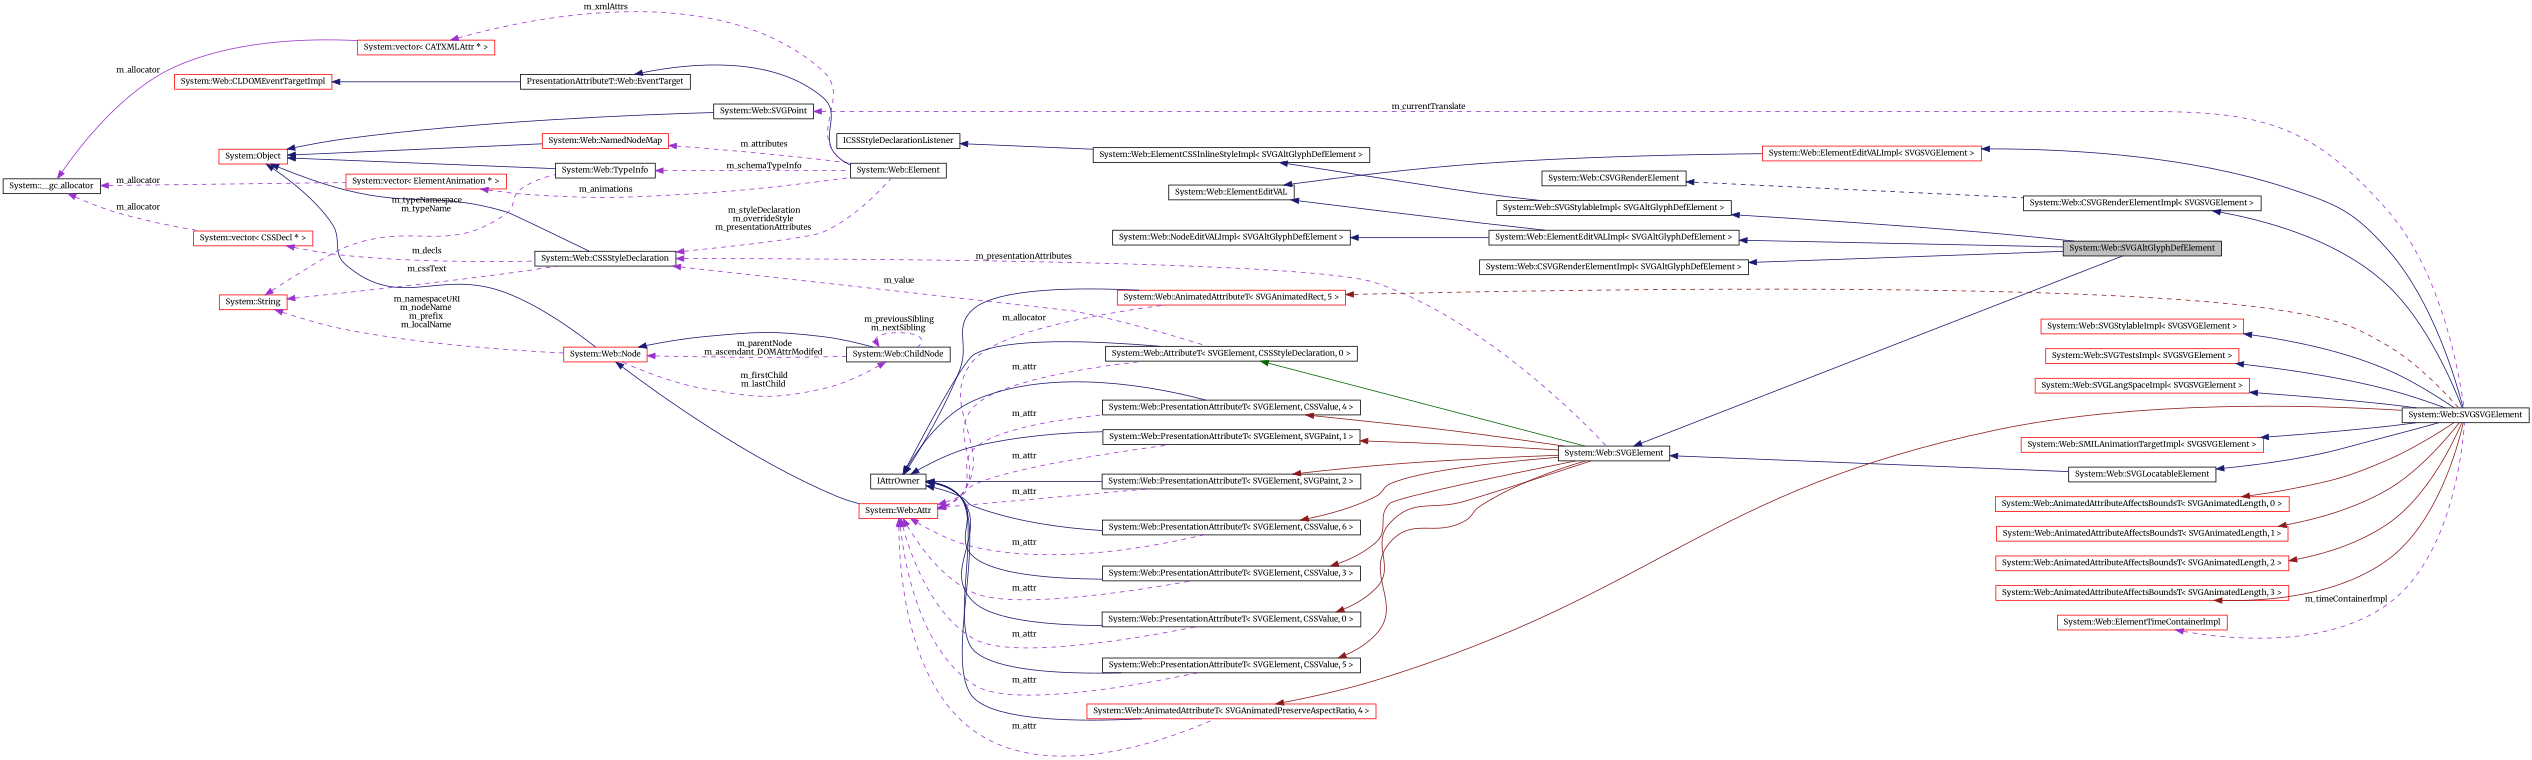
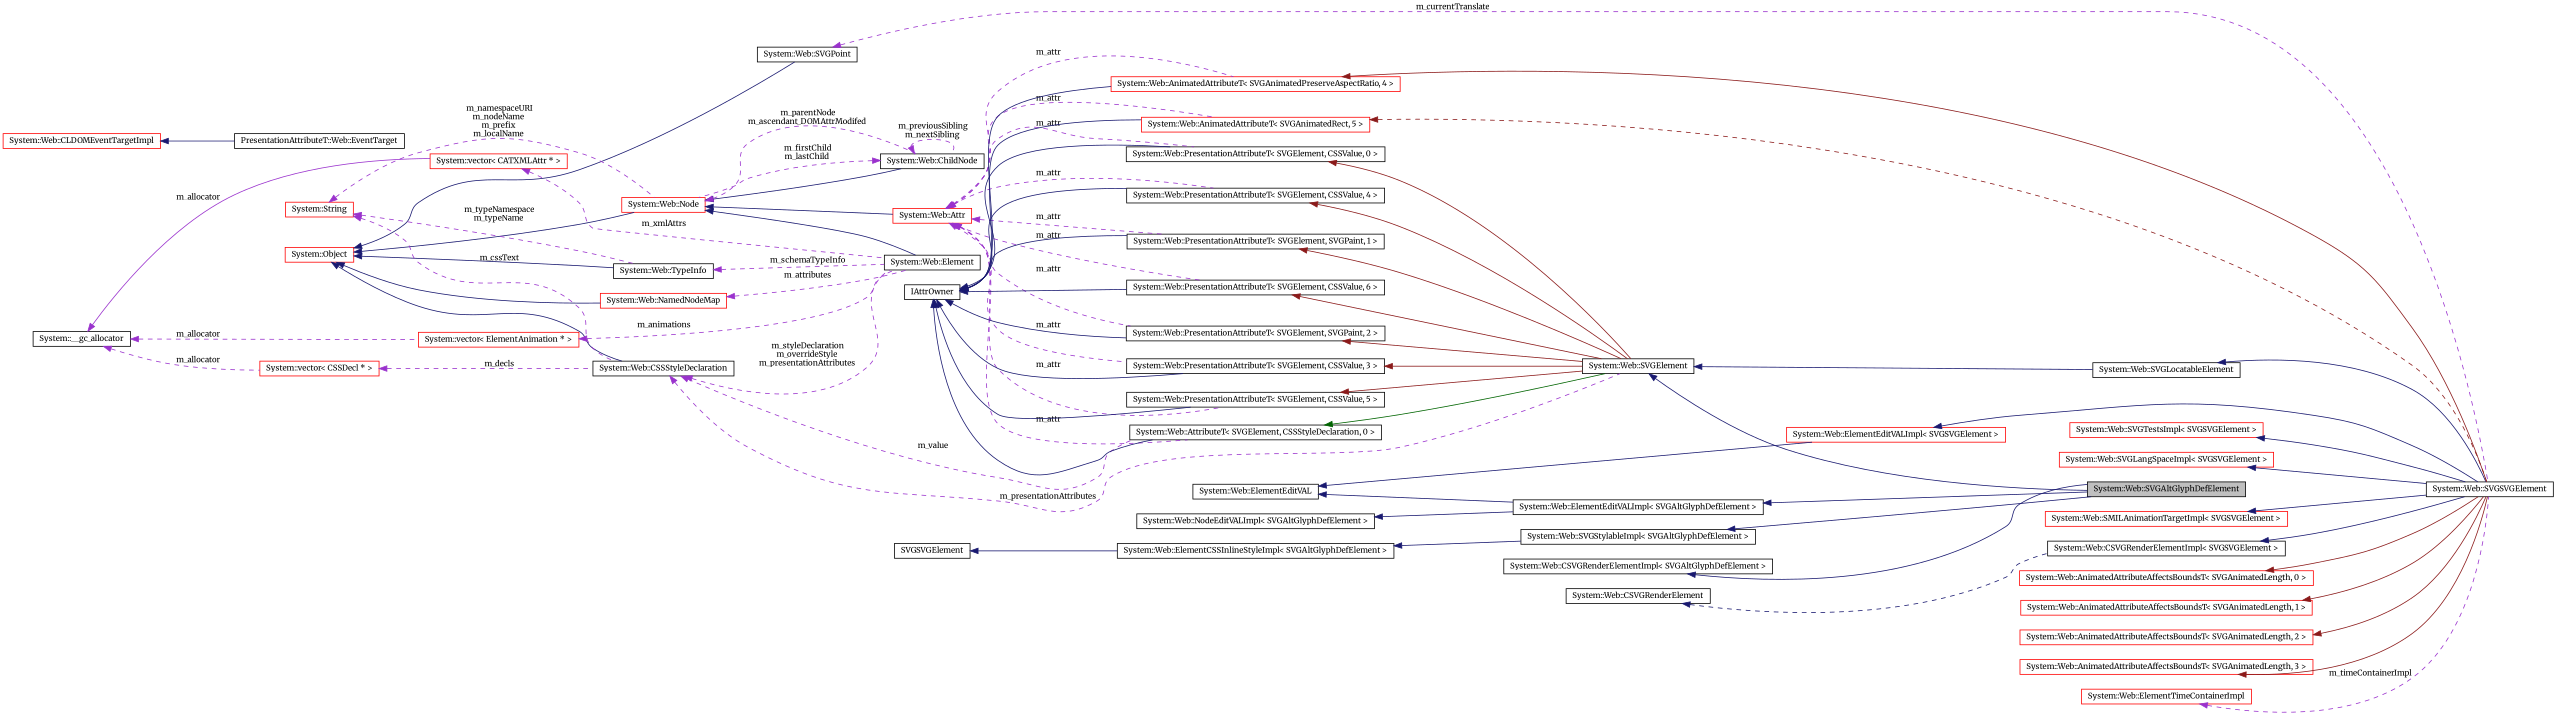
(775, 73) -> (816, 227)
(898, 141) -> (932, 551)
(1023, 318) -> (1048, 99)
(2142, 326) -> none
